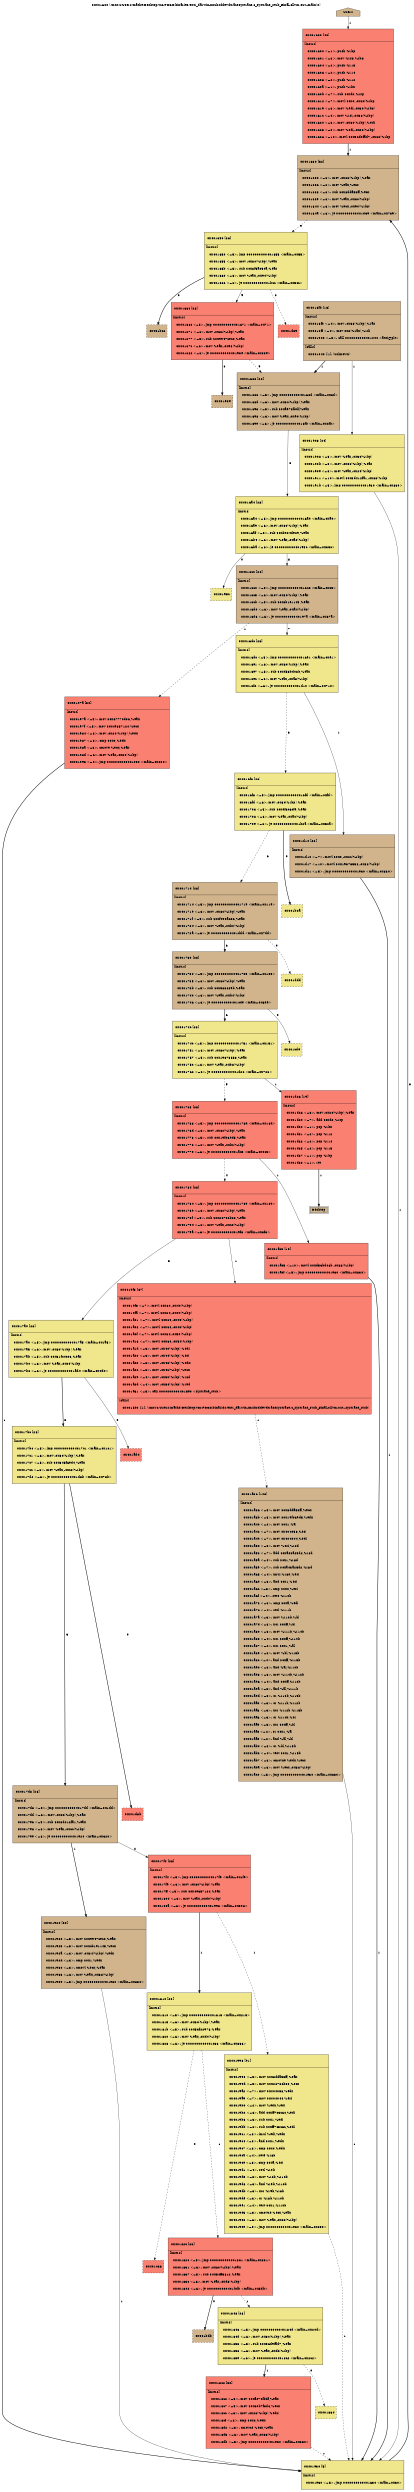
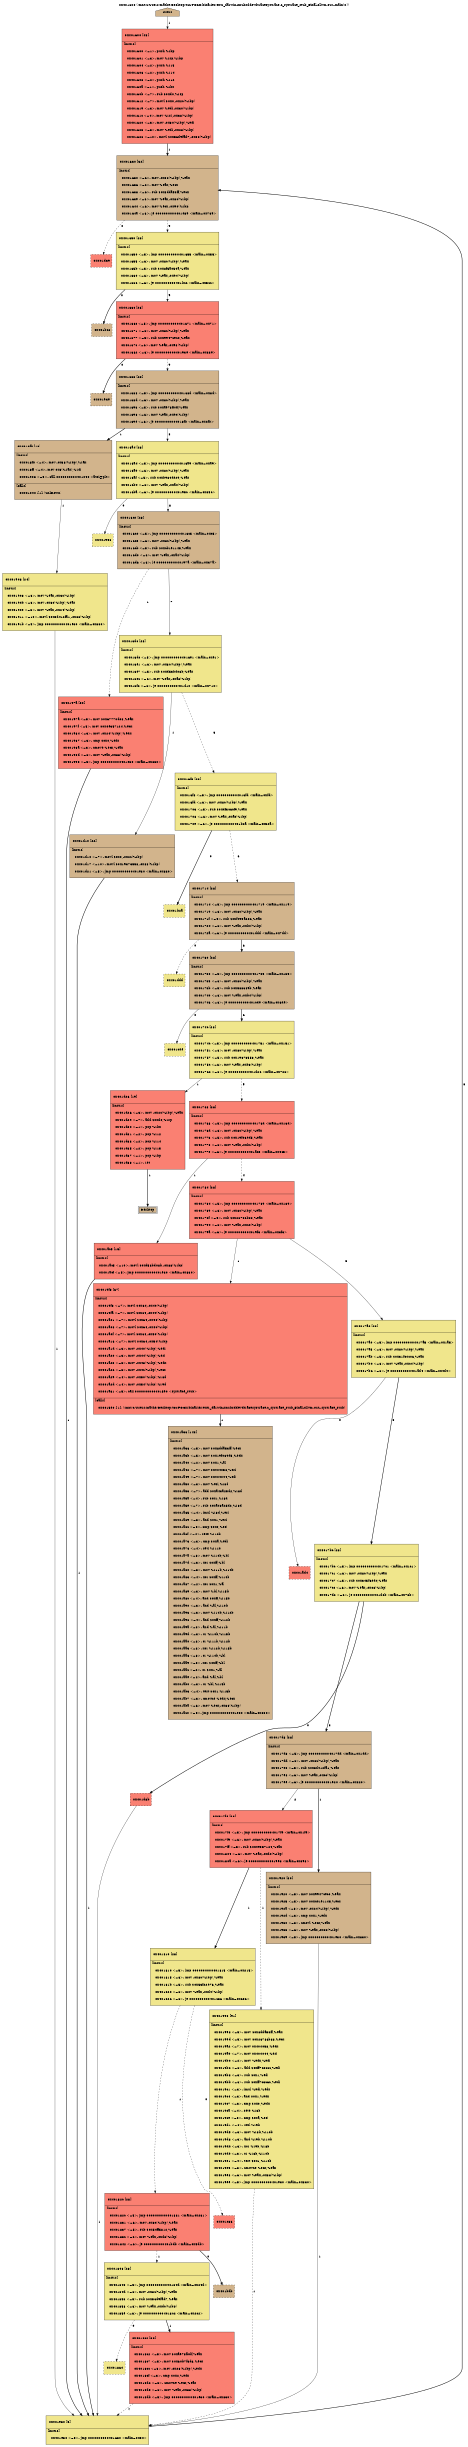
(278, 306) -> (112, 235)
(321, 366) -> (117, 434)
(261, 1450) -> (220, 1419)
(353, 2115) -> (97, 2105)
